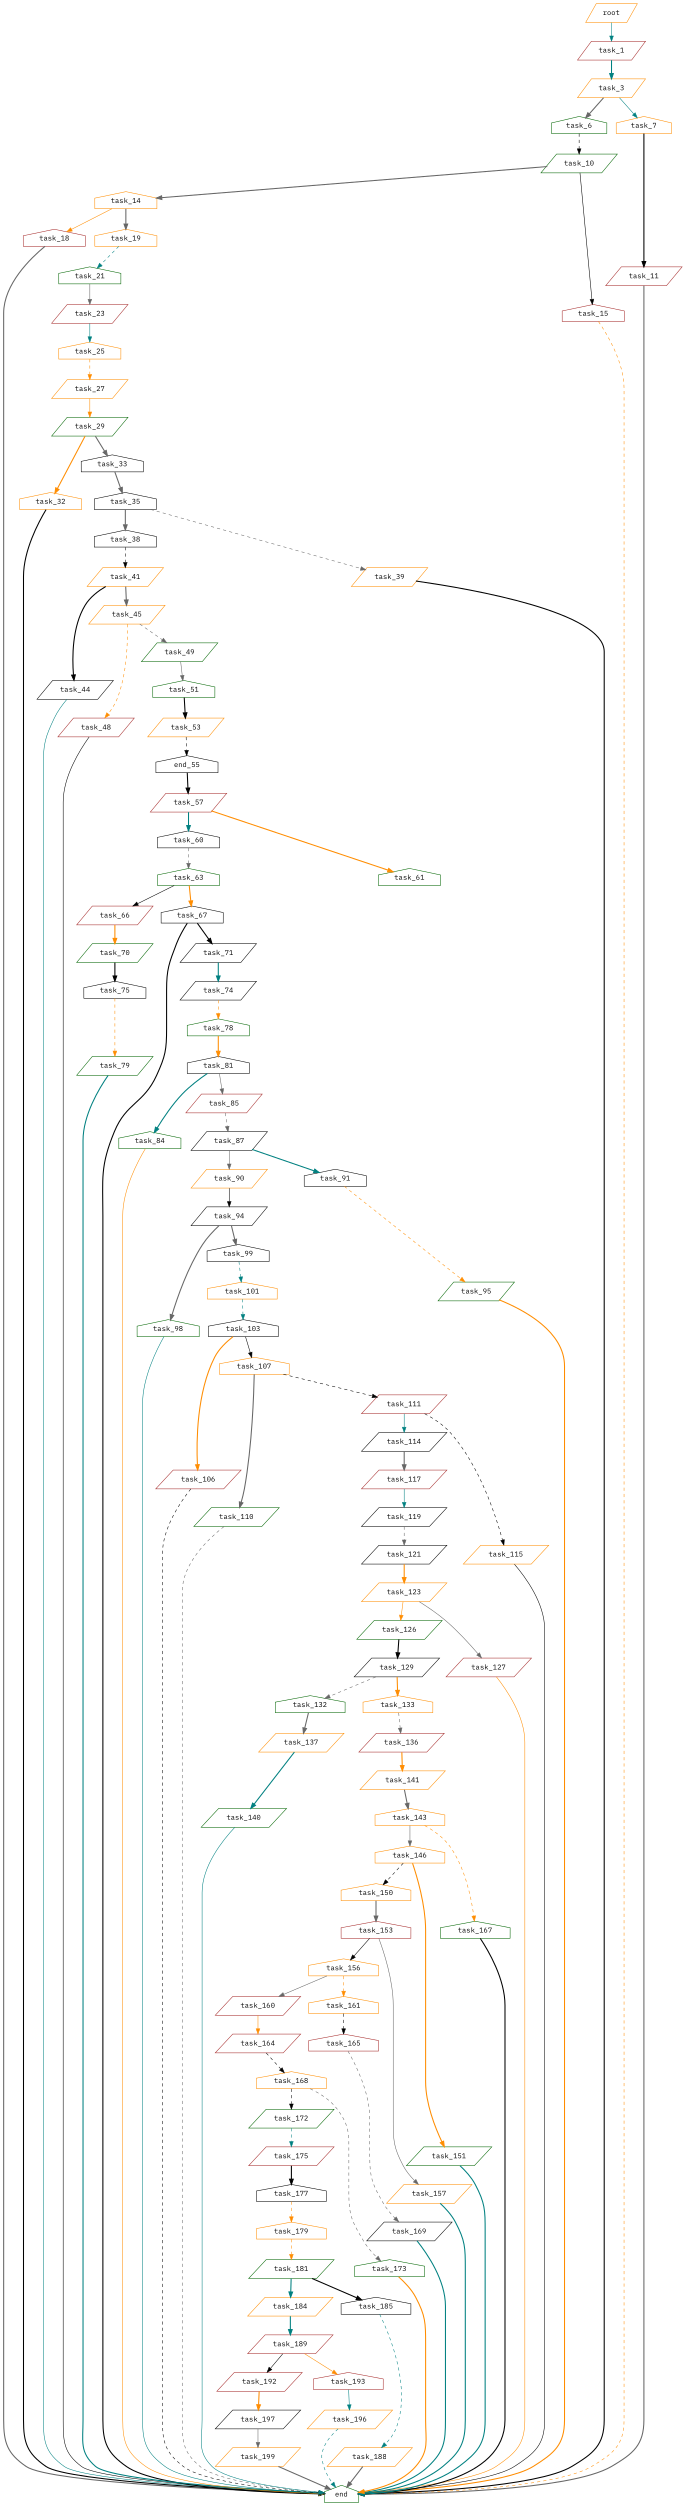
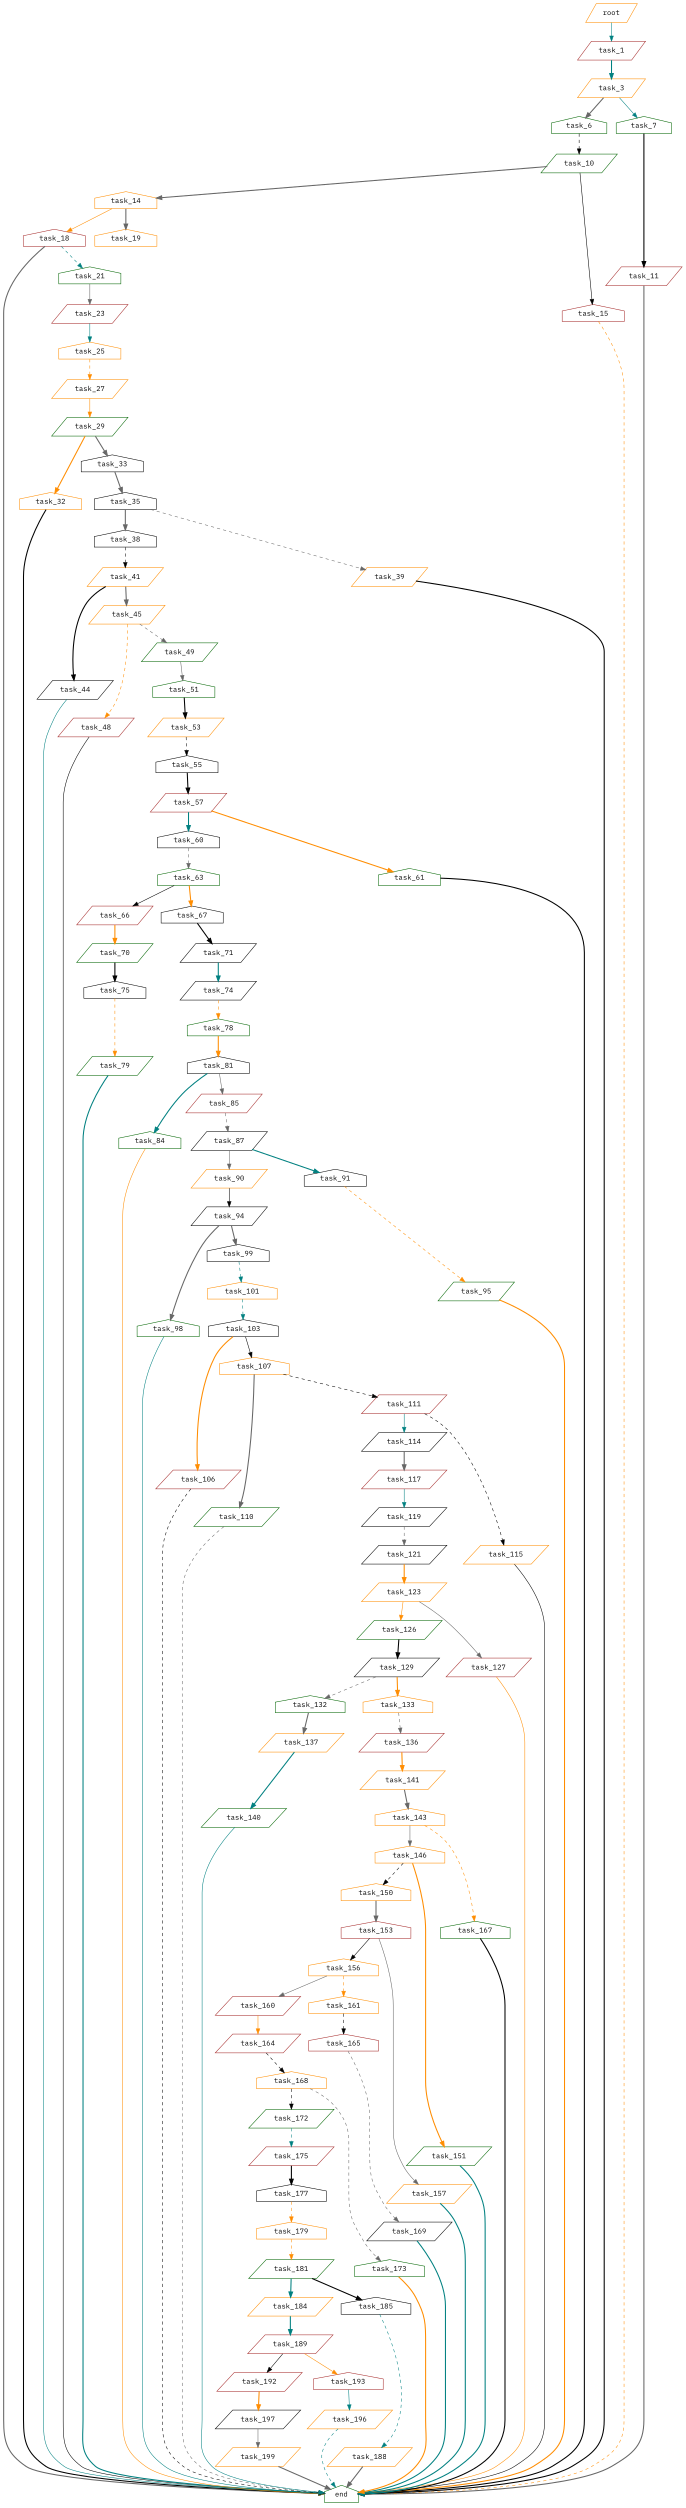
(644, 126) -> (644, 126)
(110, 255) -> (70, 255)
(187, 765) -> (187, 765)
(103, 1786) -> (584, 1723)
